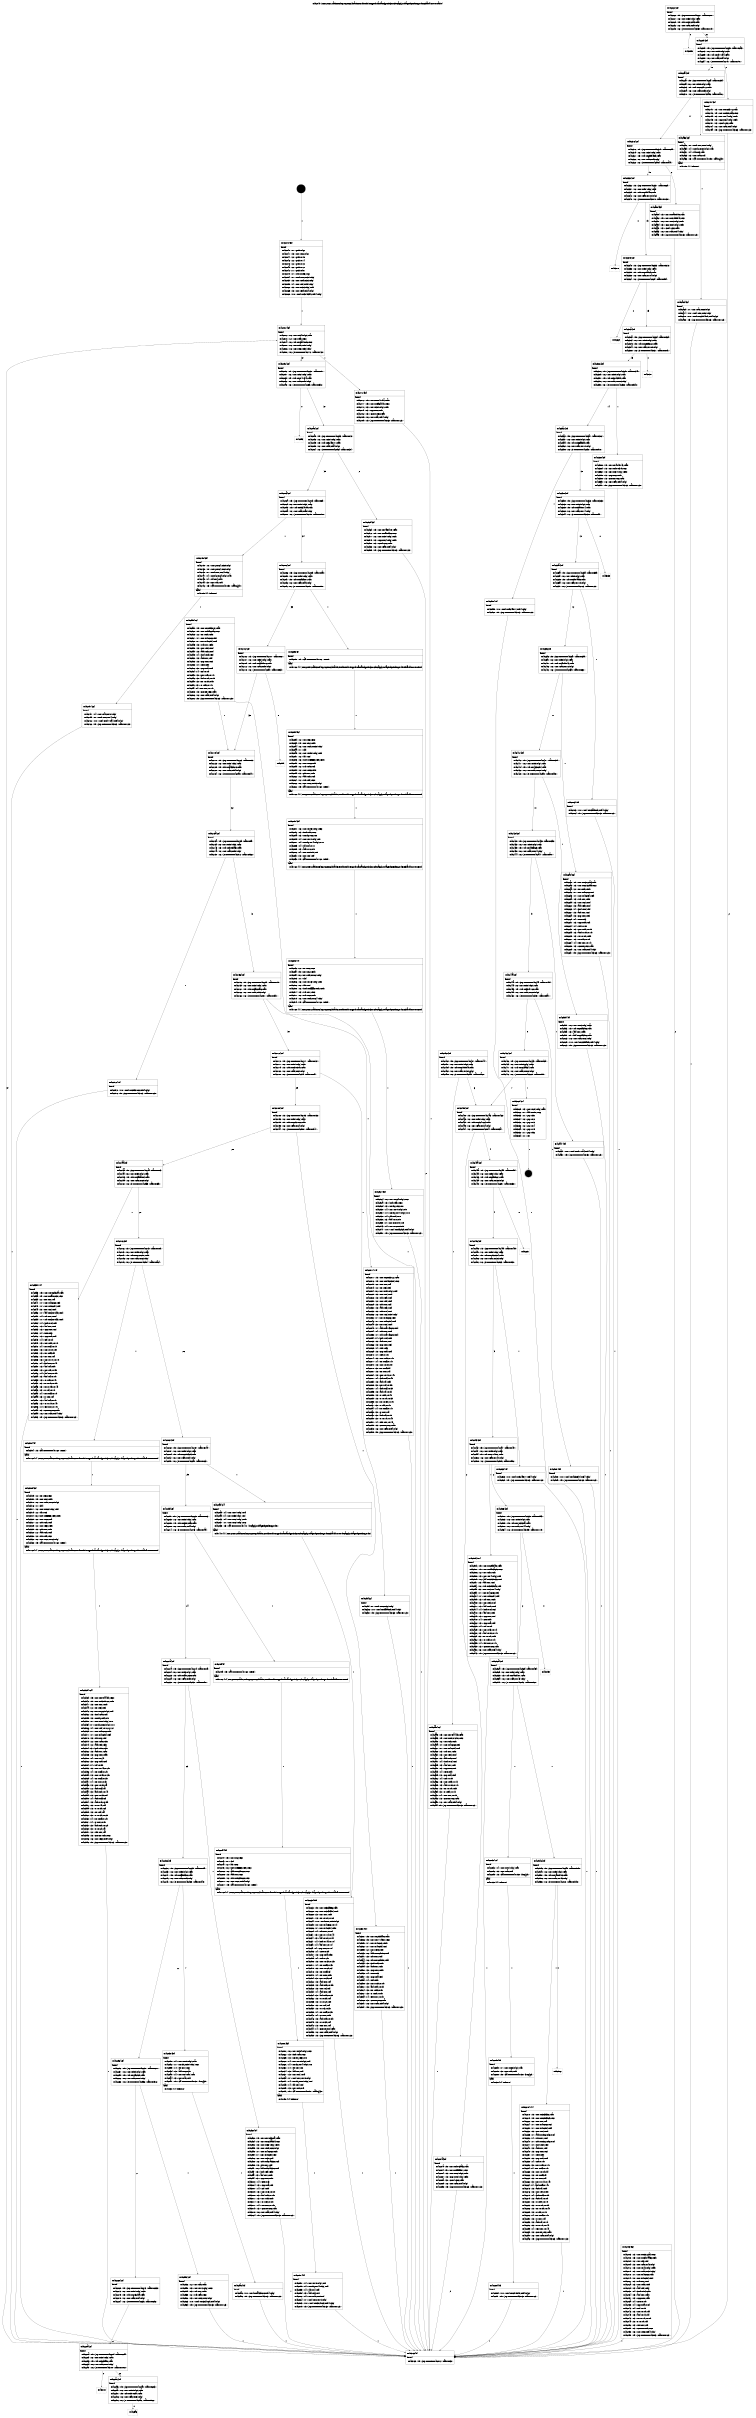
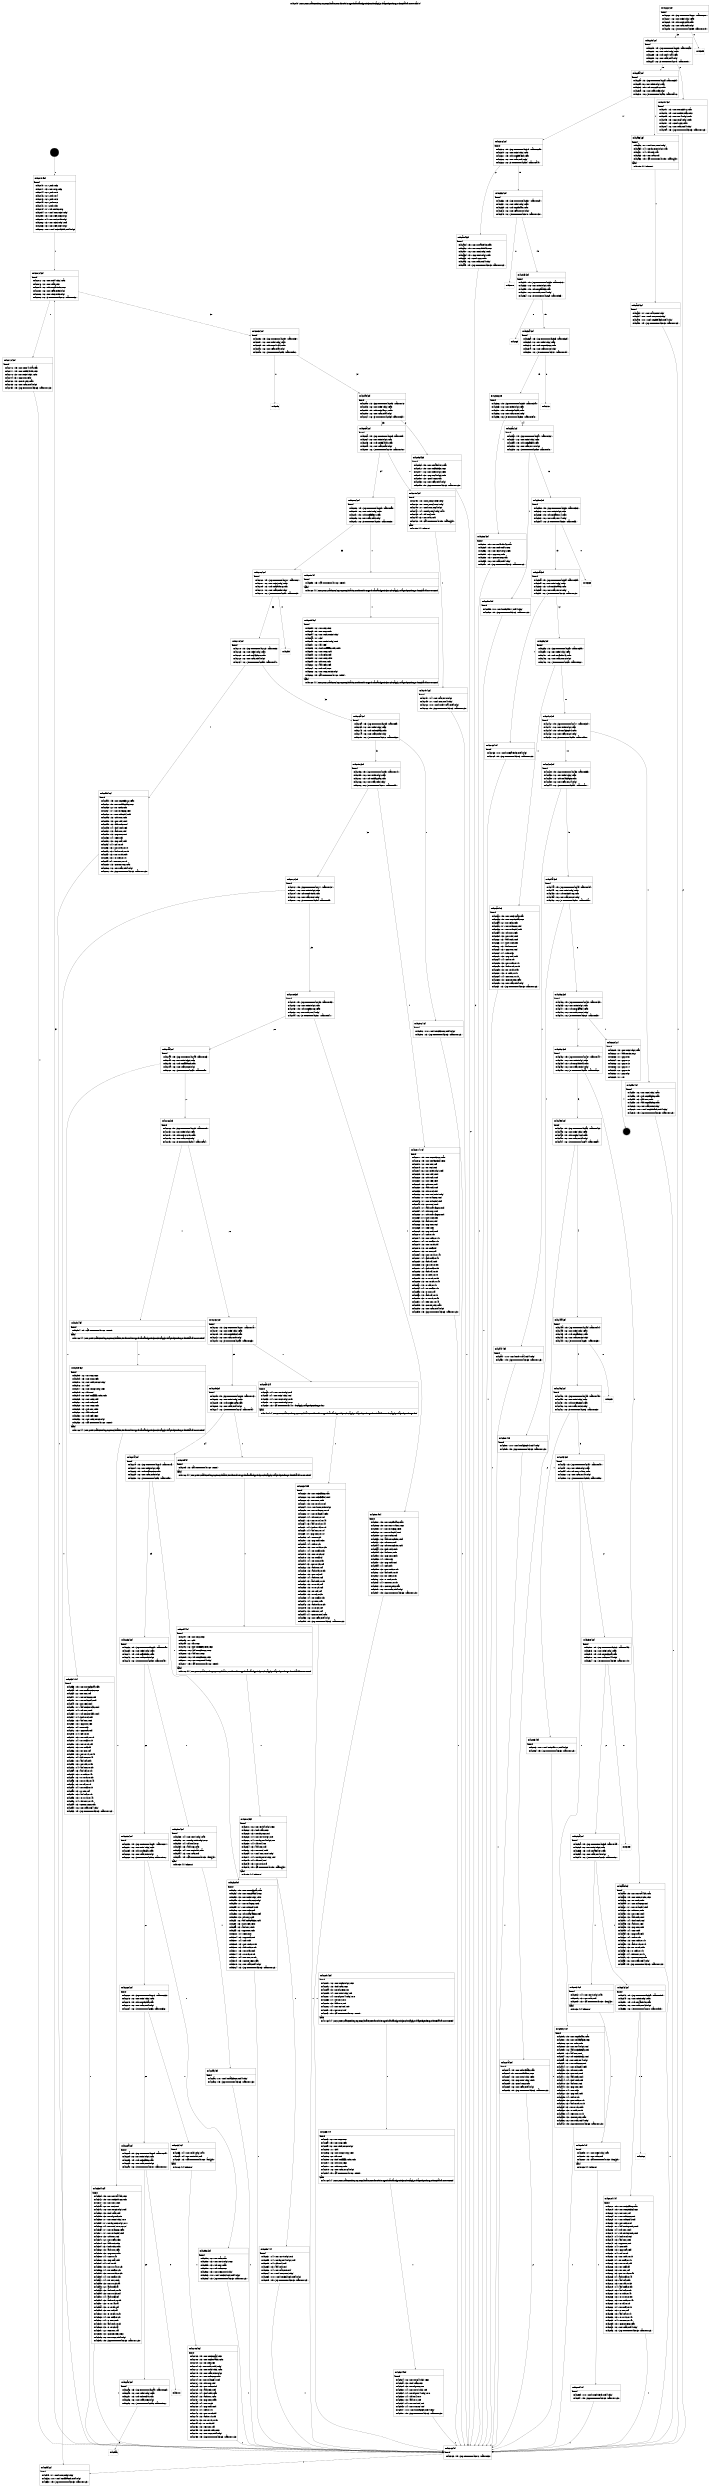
(223, 725) -> (197, 731)
(355, 808) -> none
(502, 1091) -> (578, 1032)
(407, 1984) -> (267, 2464)
none -> (193, 2156)
